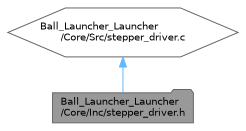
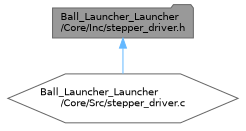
(123, 80) -> (123, 61)
